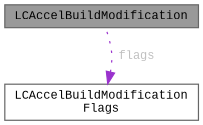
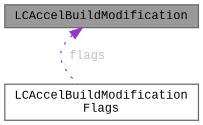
(111, 50) -> (61, 60)
